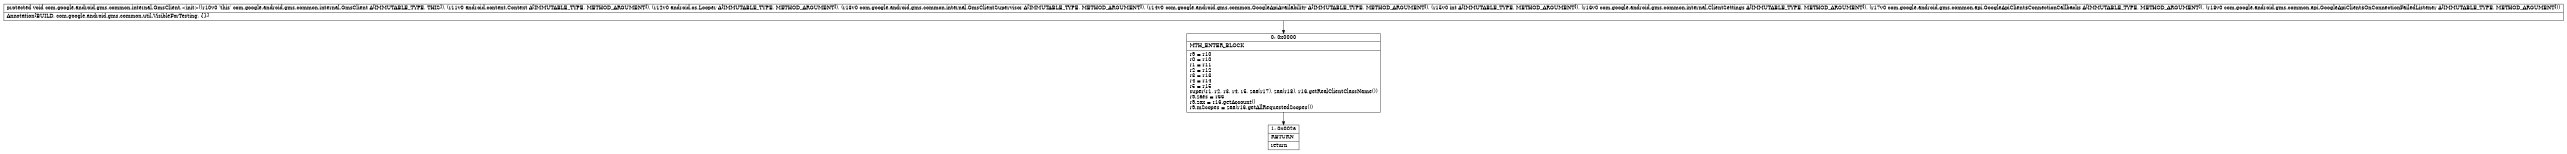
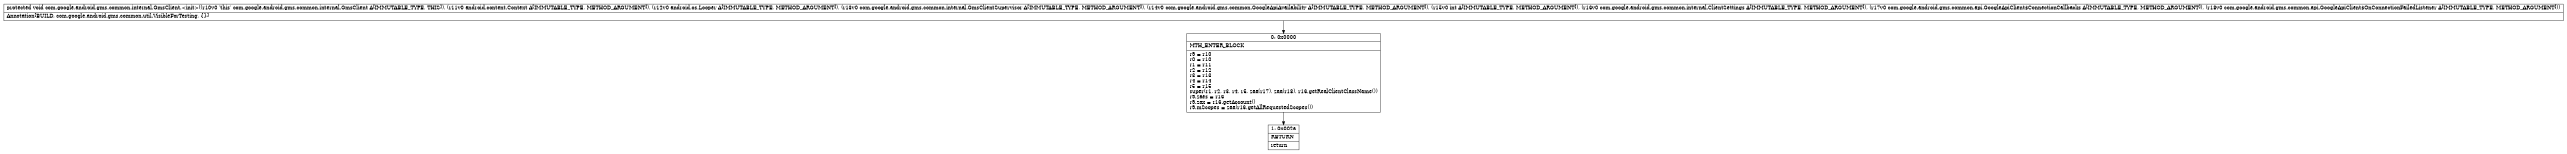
(1207, 97) -> (1207, 97)
